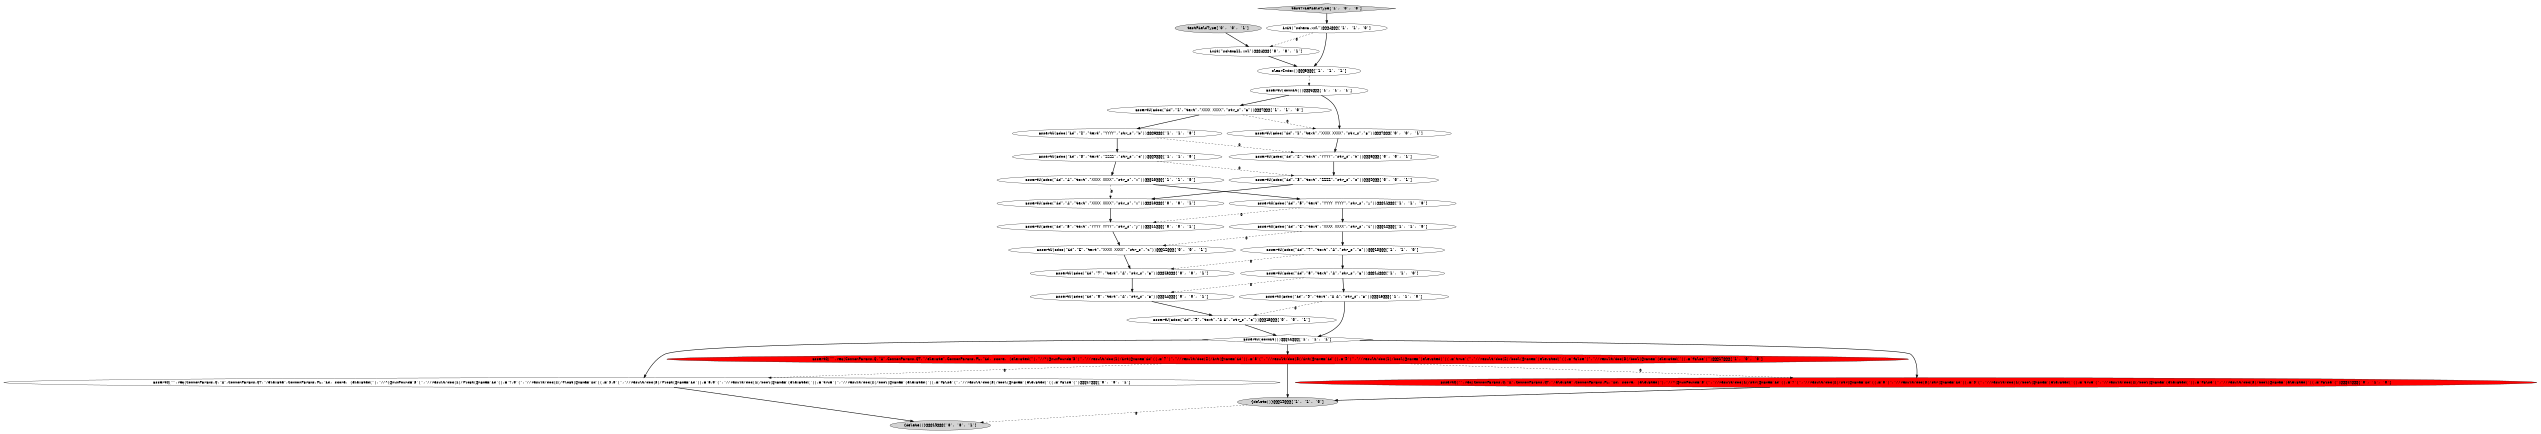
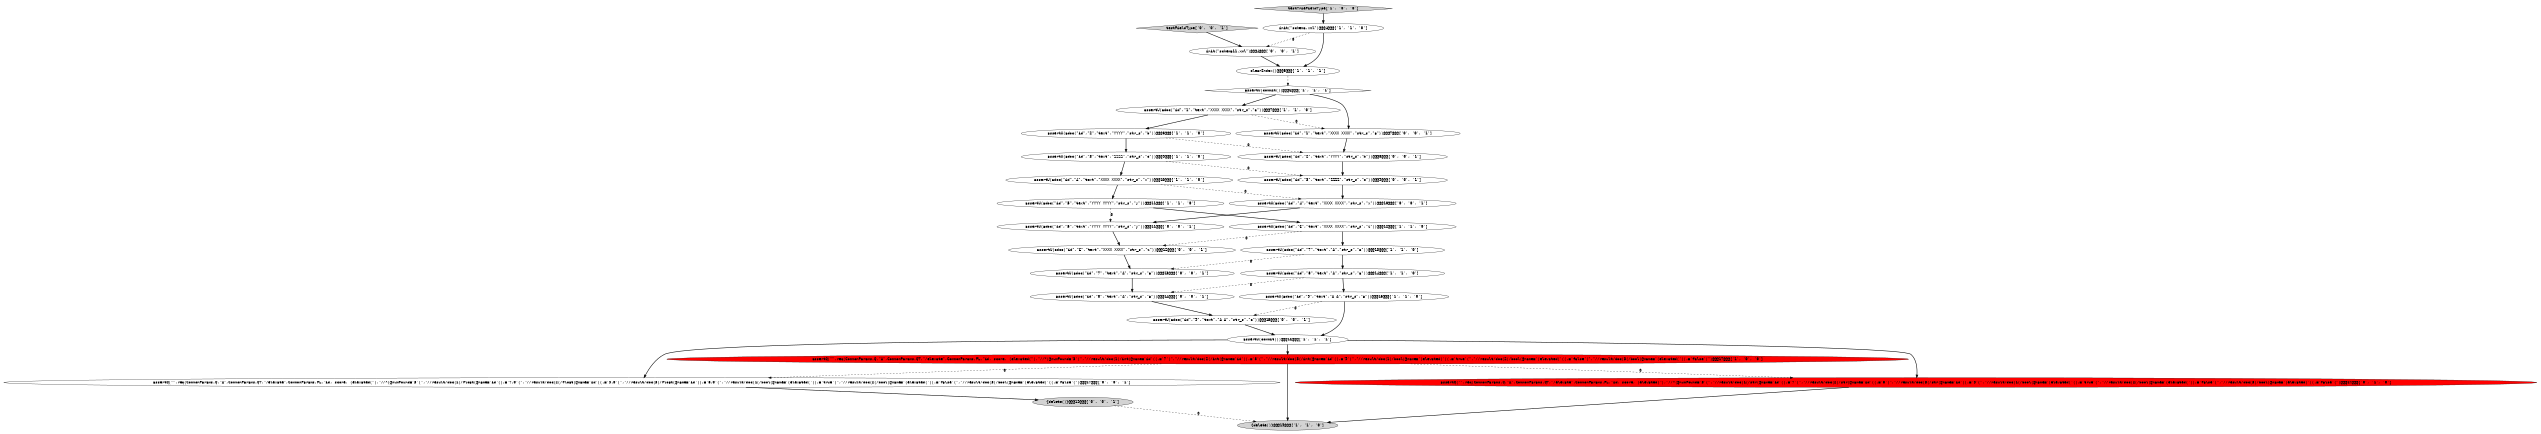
(1218, 28) -> (1197, 28)
(1309, 91) -> (1288, 91)
(1288, 340) -> (1288, 340)
(1115, 414) -> (1184, 414)
